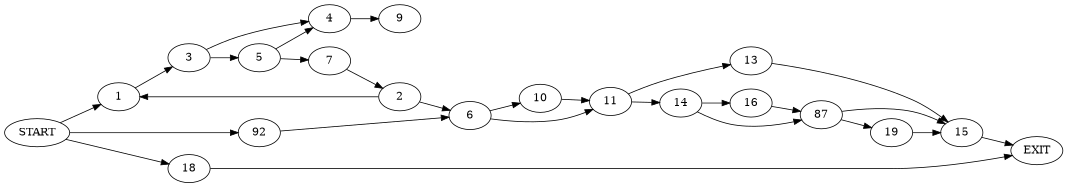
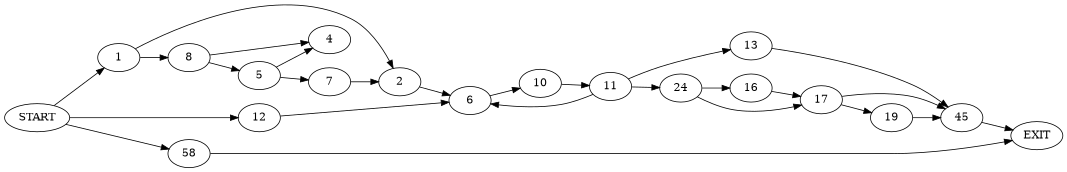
(400, 19) -> none
(189, 58) -> (189, 58)
(263, 97) -> (269, 6)
(681, 103) -> (681, 88)
(821, 115) -> (821, 100)
(539, 122) -> (547, 106)
(259, 133) -> (259, 118)
(962, 133) -> (962, 118)
(189, 169) -> (189, 154)
